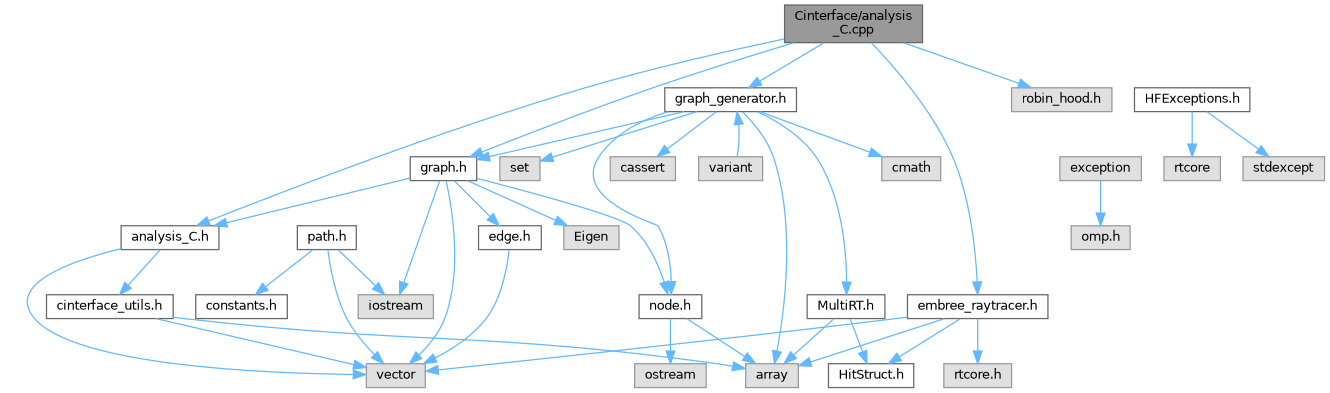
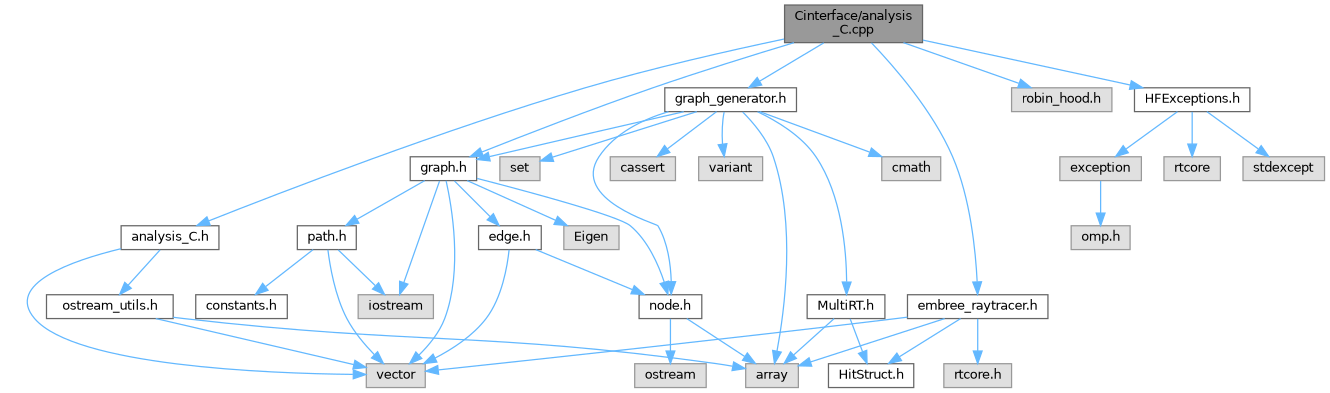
none -> (1027, 63)
none -> (1152, 130)
(739, 141) -> (722, 128)
(318, 200) -> (391, 200)
none -> (584, 270)
(110, 307) -> (110, 307)
